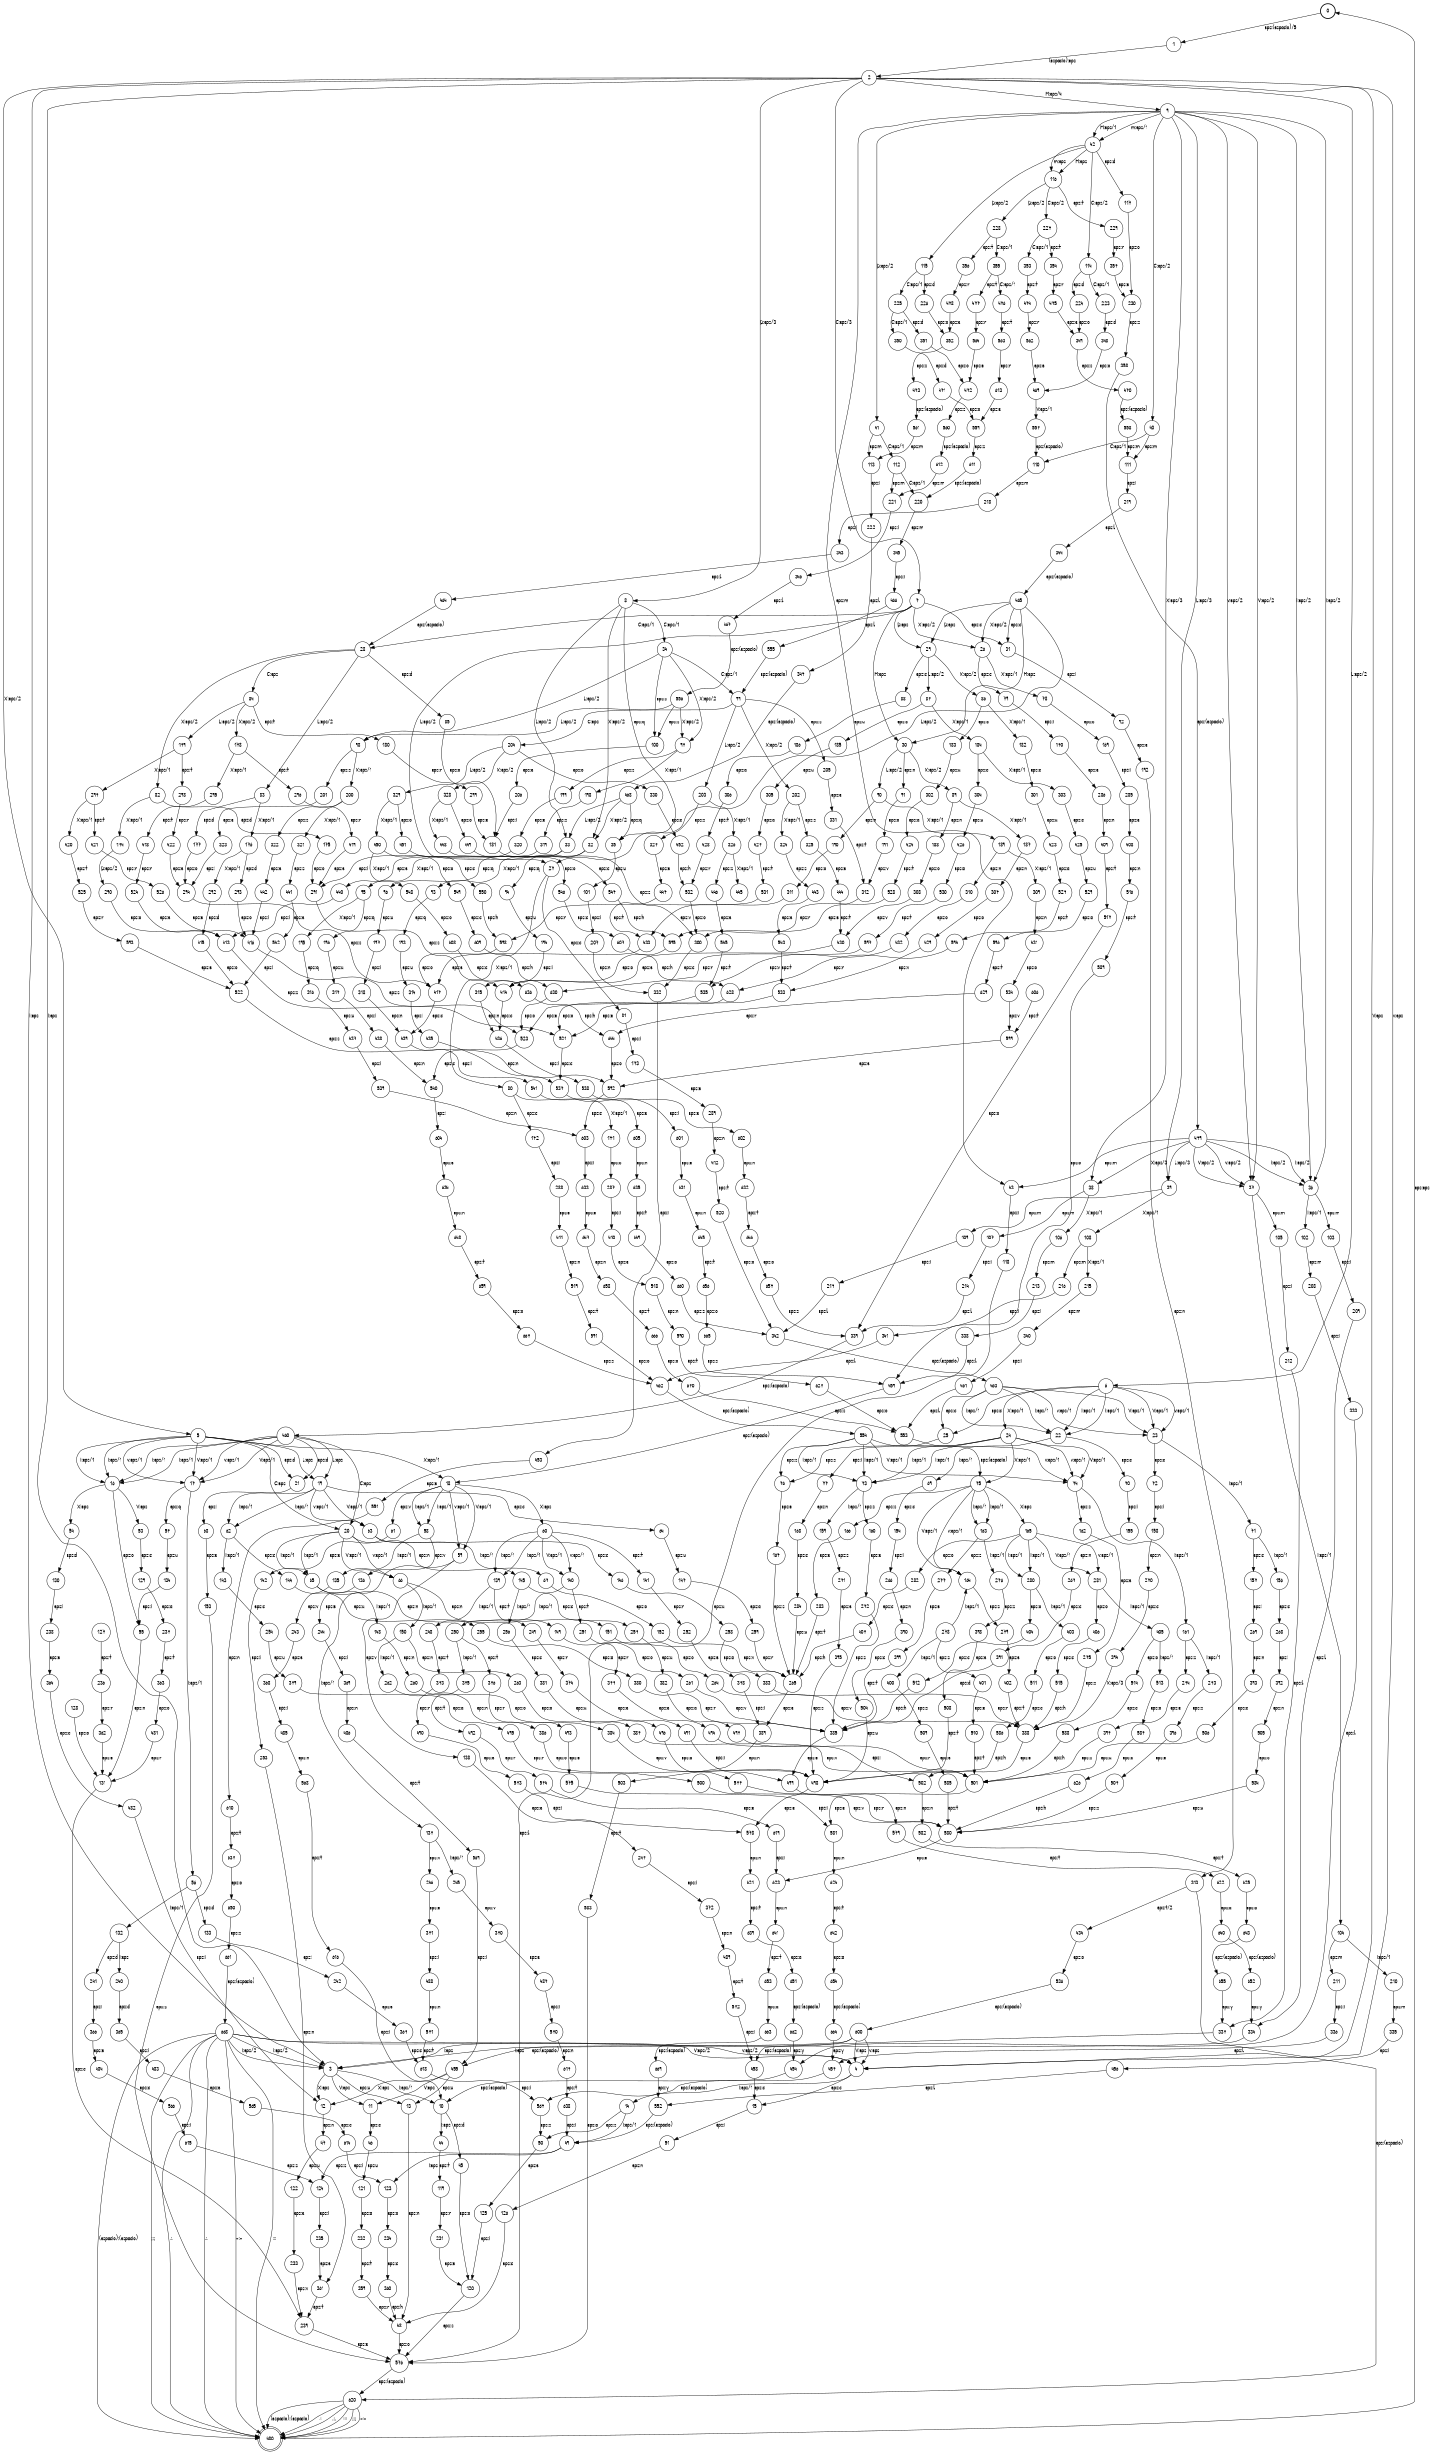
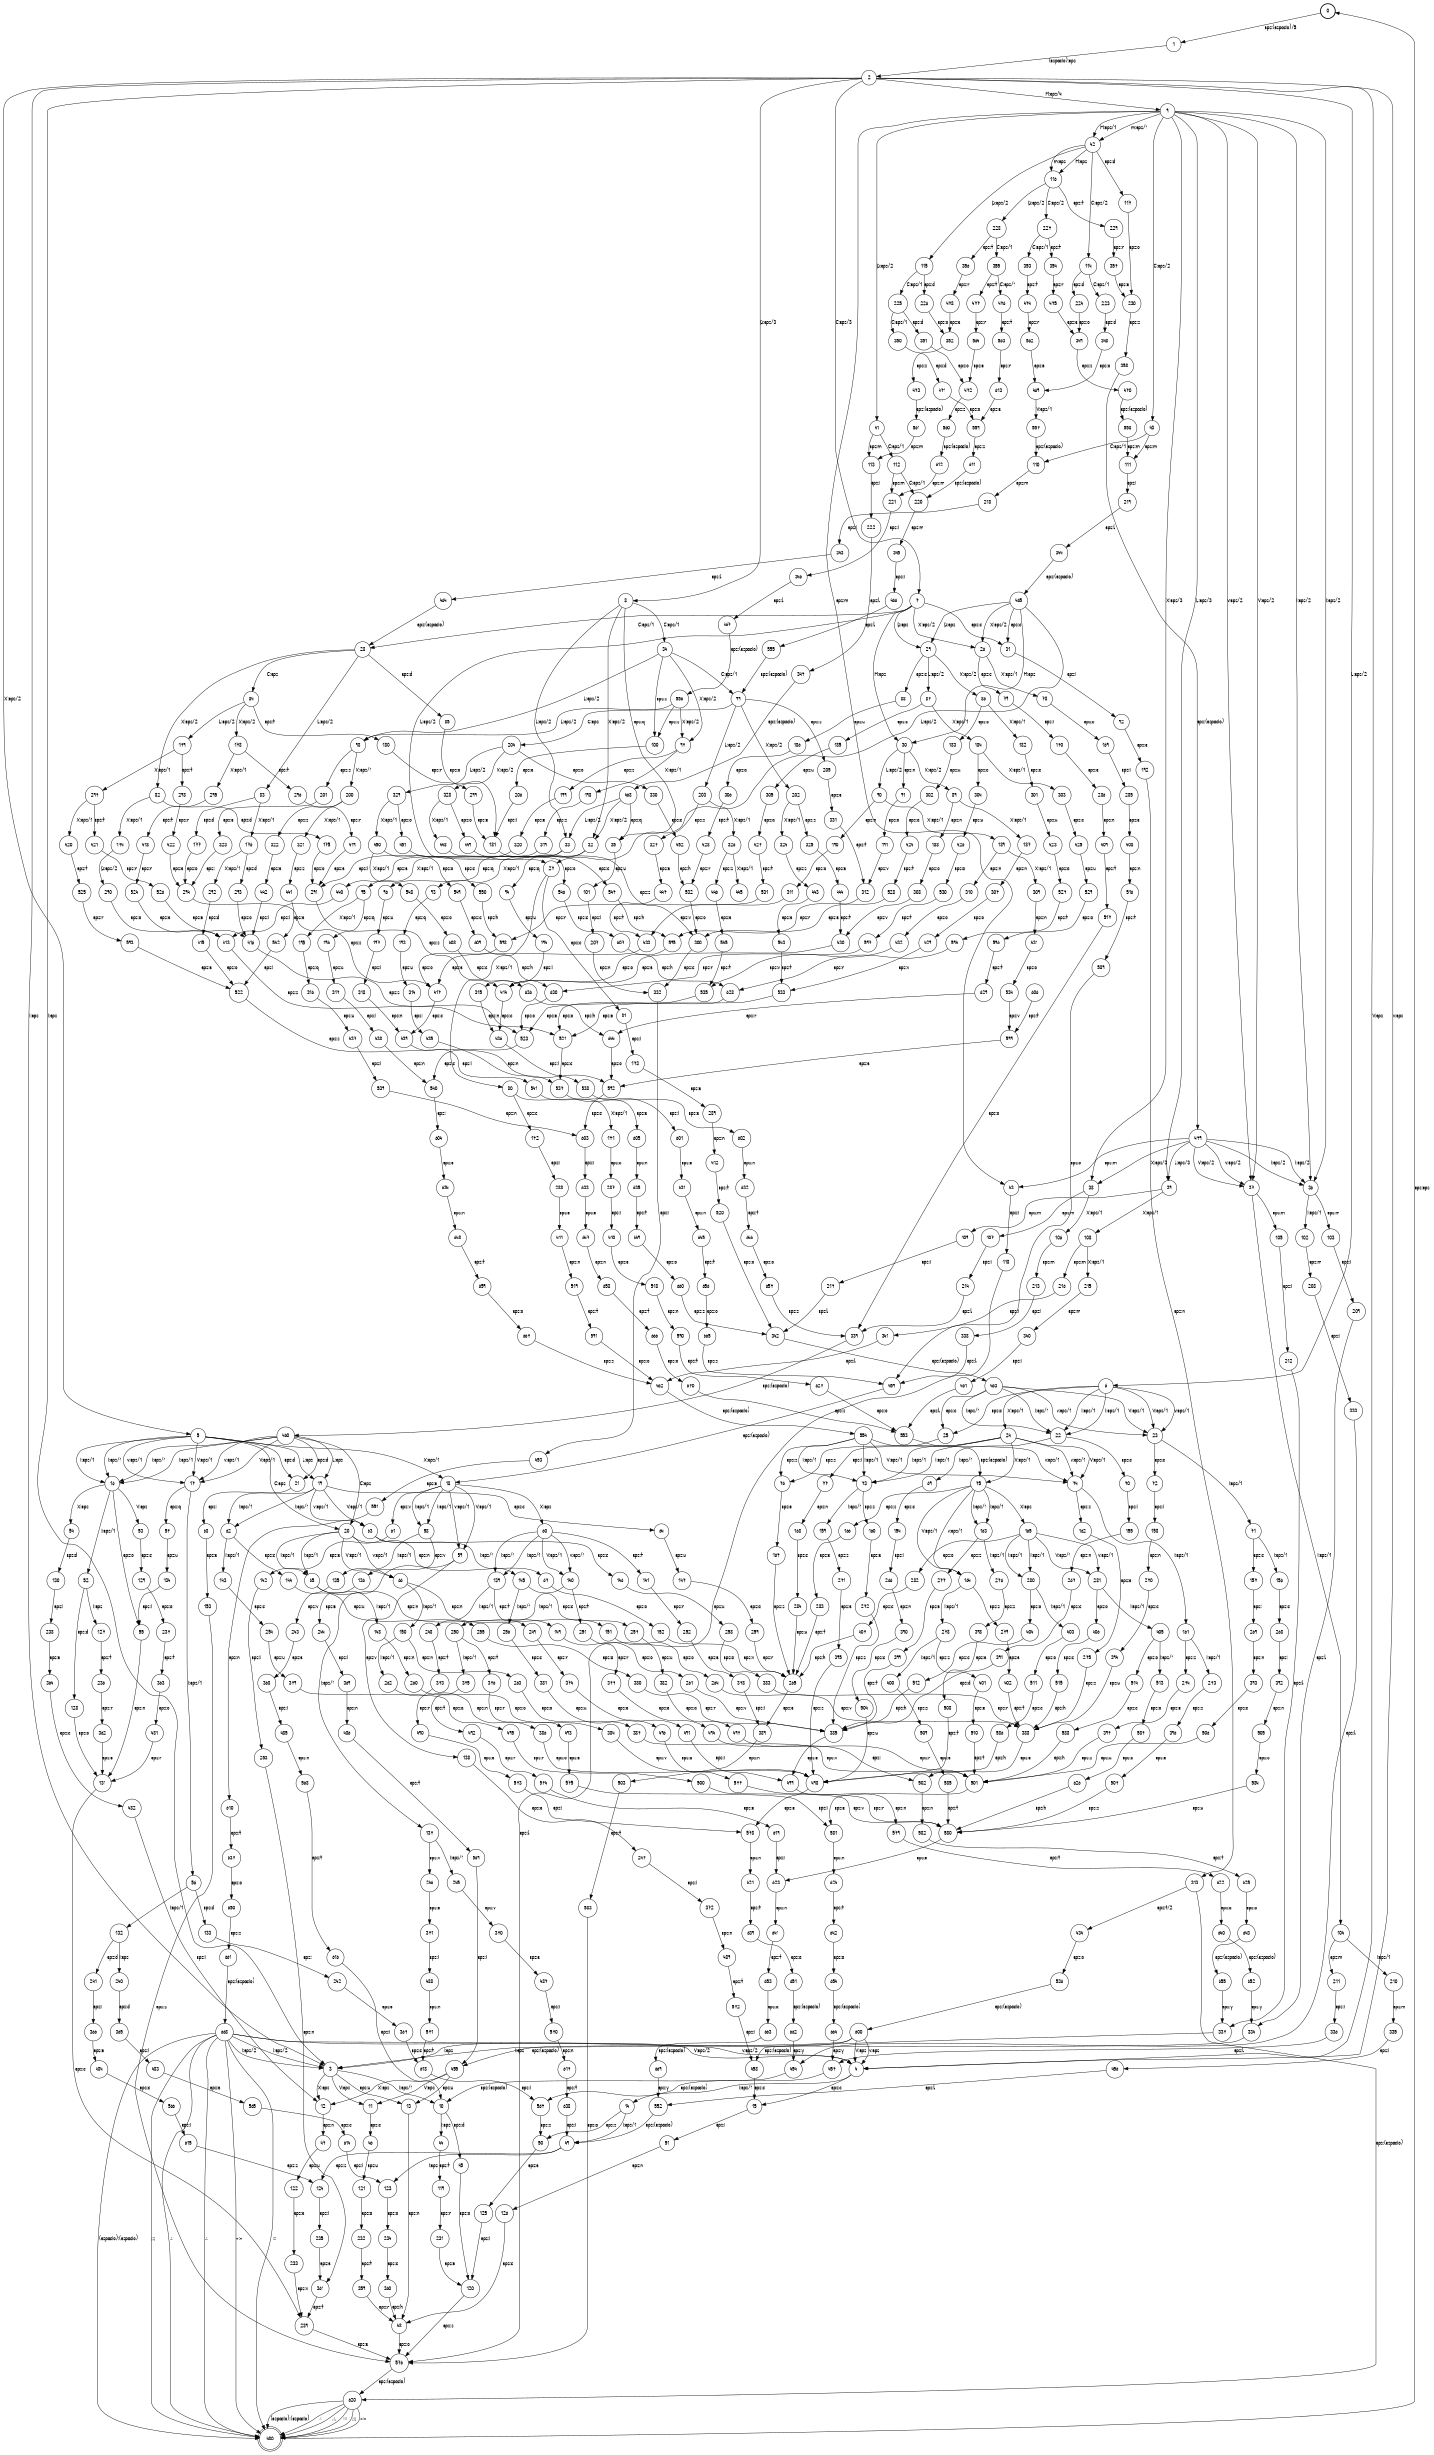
none -> (86, 1581)
(961, 1610) -> (944, 1598)
(1115, 1683) -> (1115, 1683)
